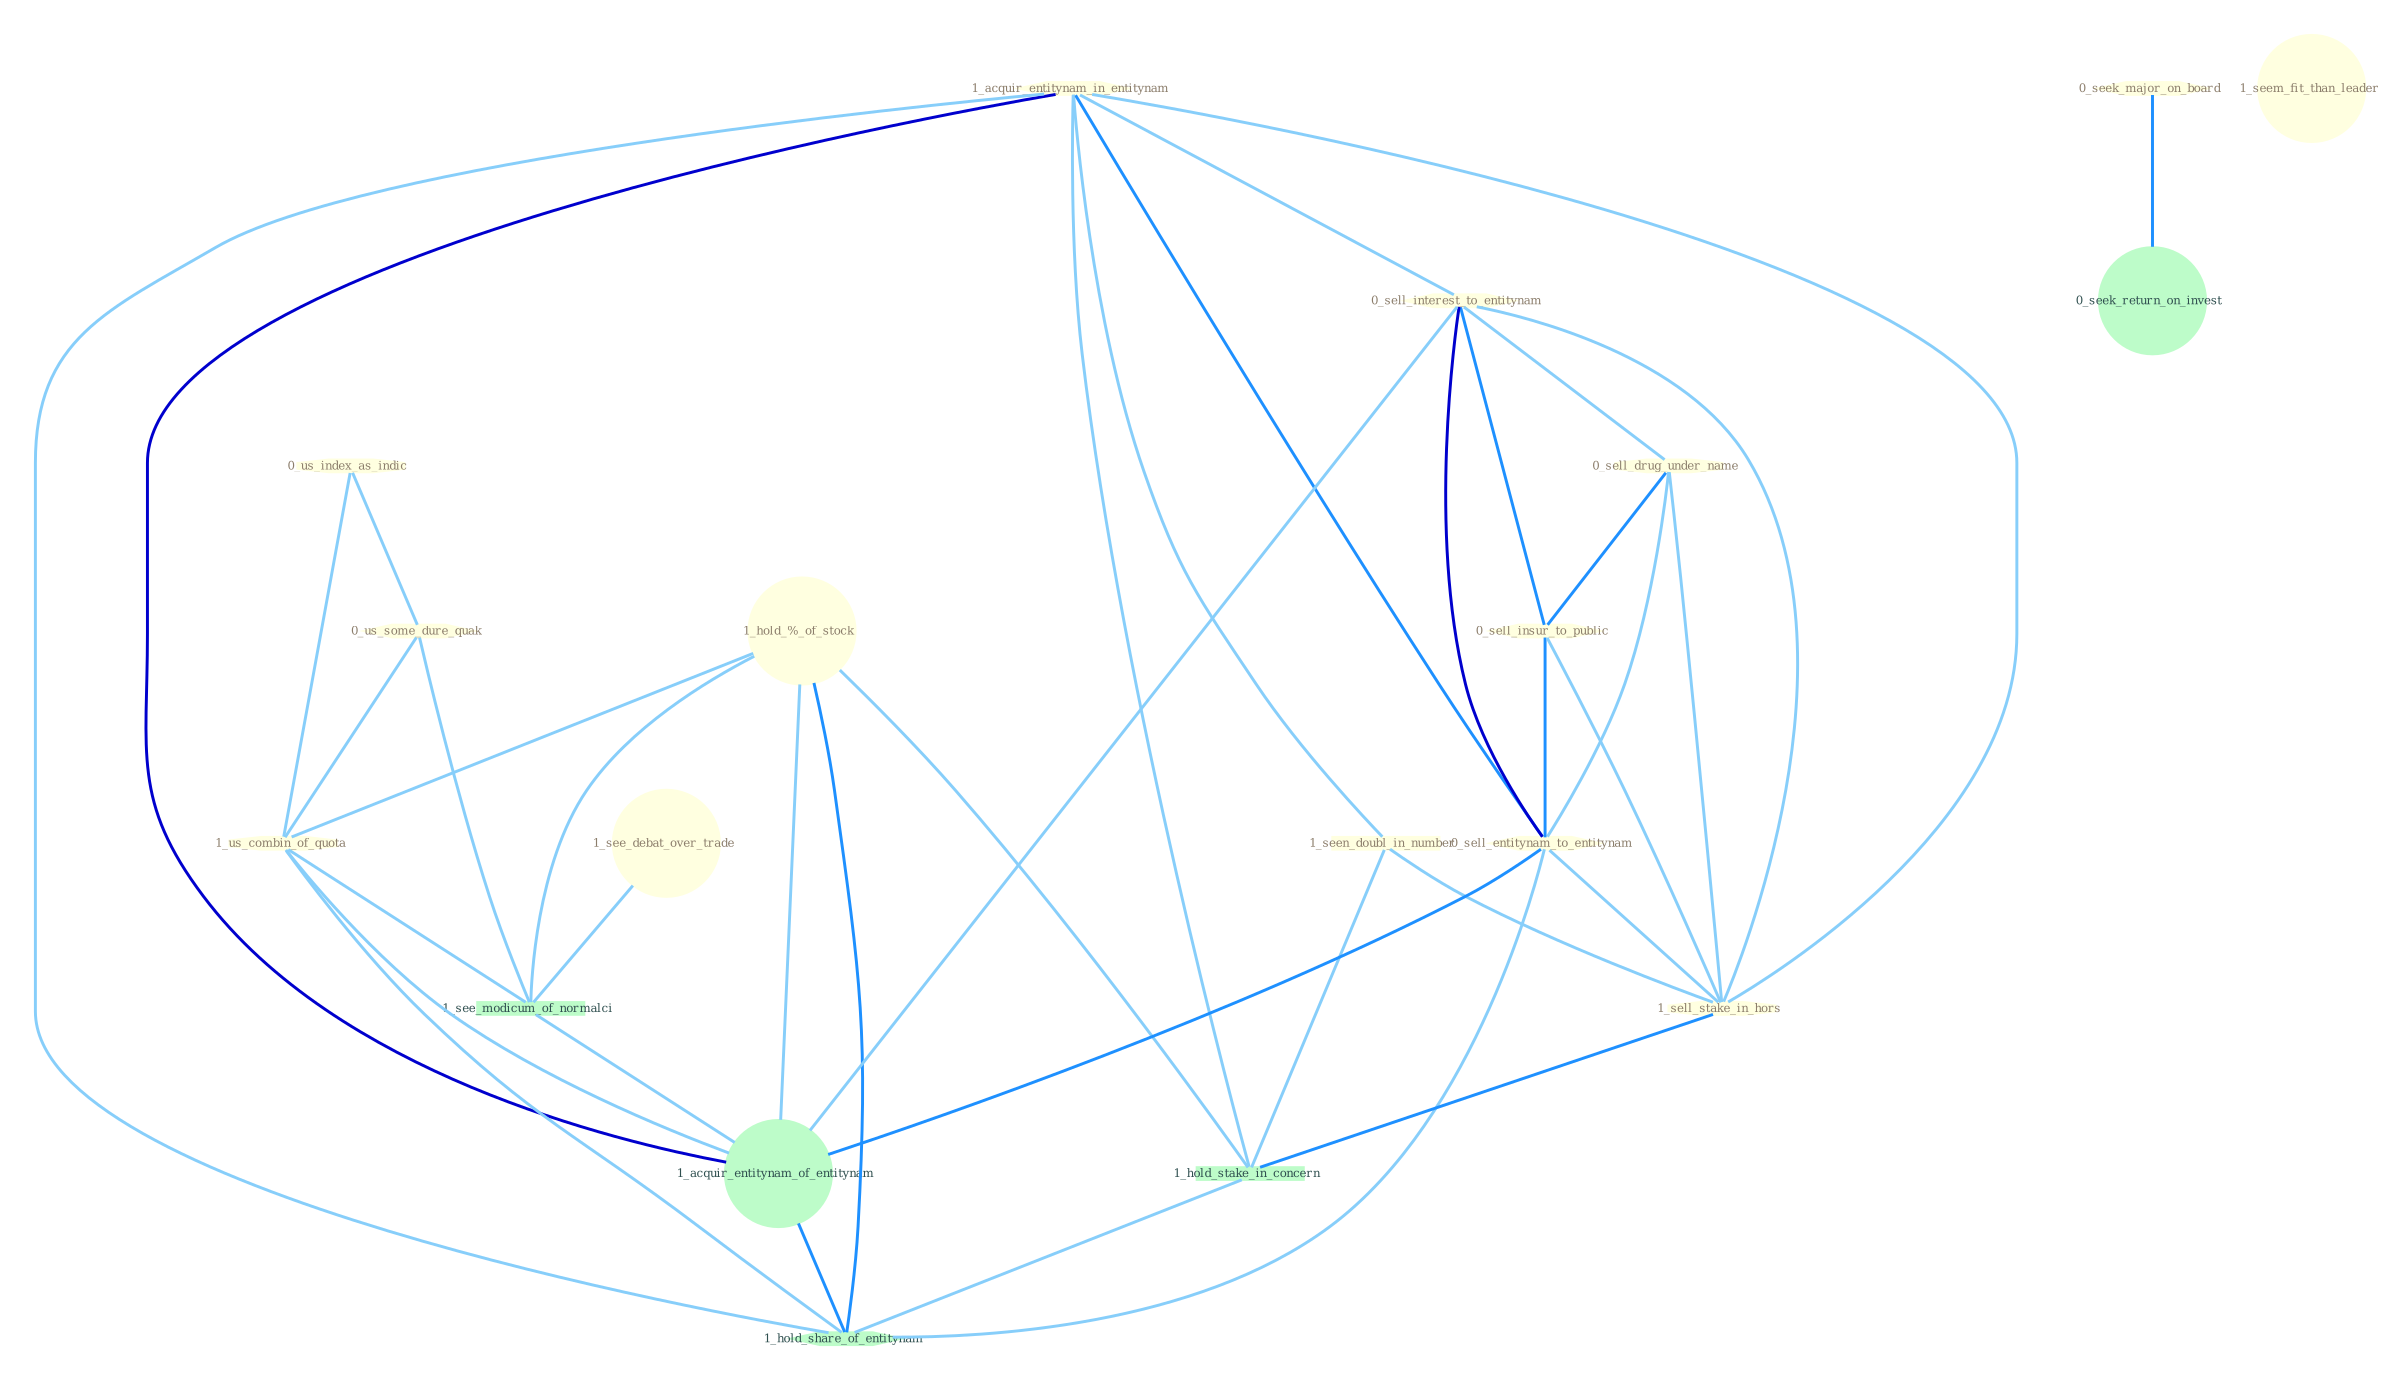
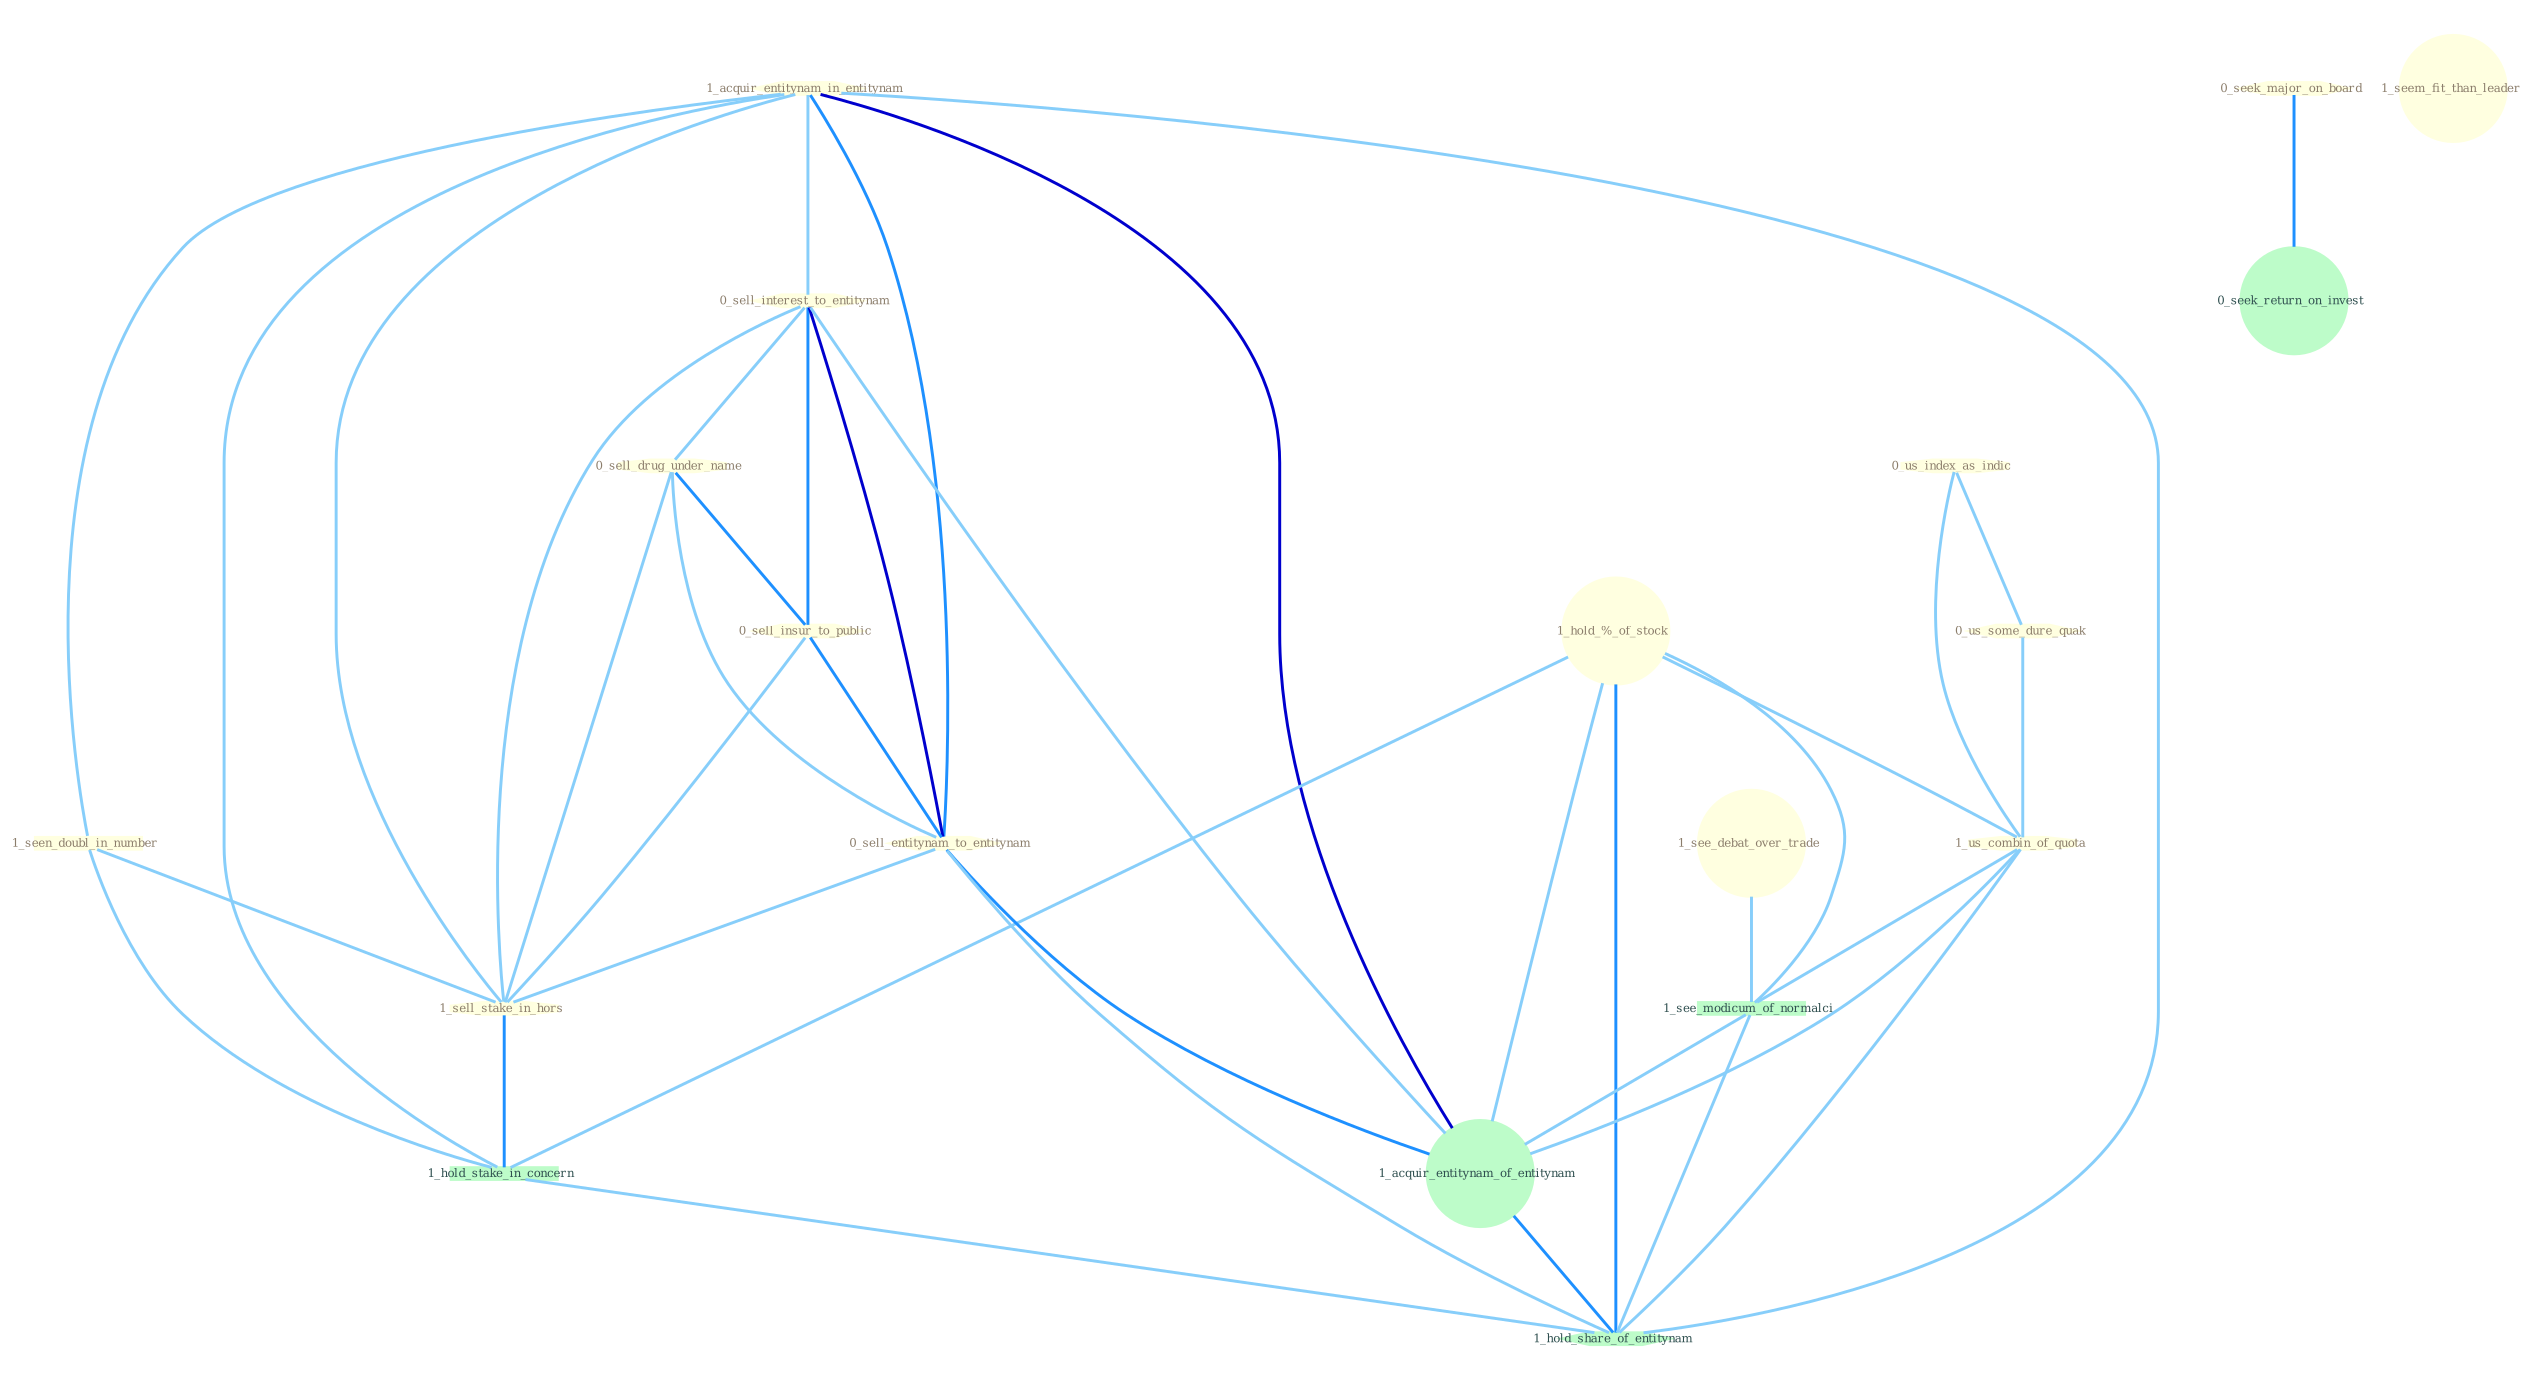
(467, 822) -> (1684, 1174)
